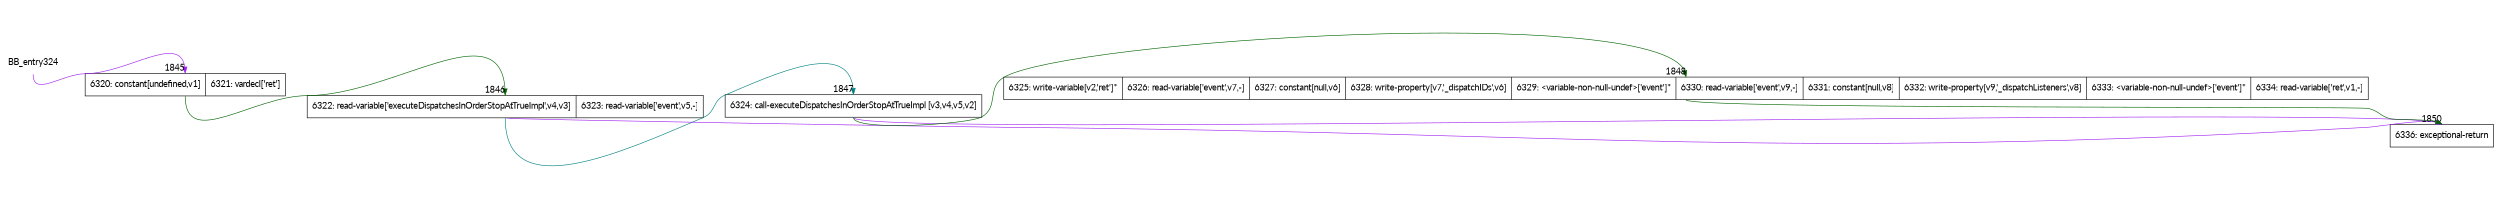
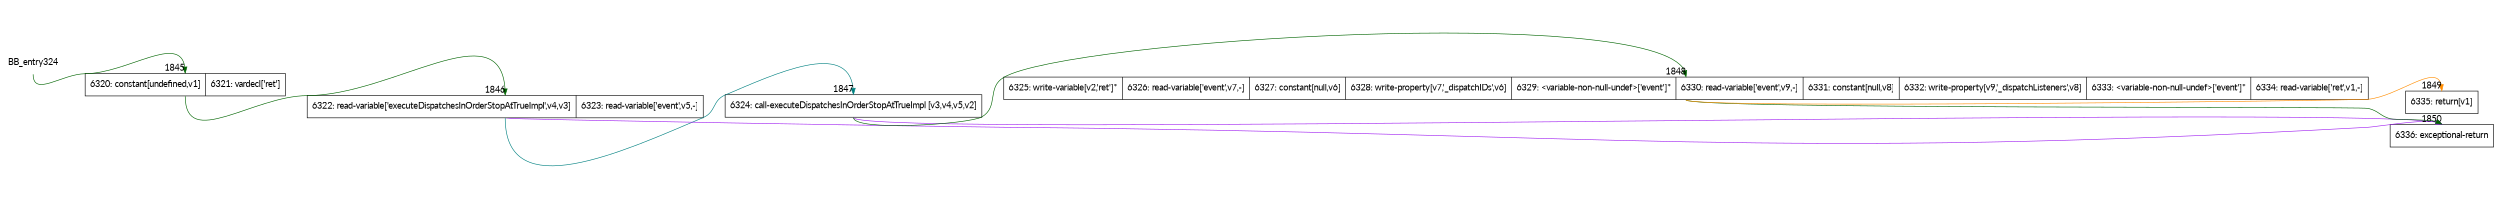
(110, 70) -> (110, 70)
none -> (2442, 102)
